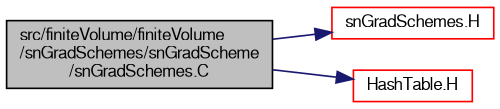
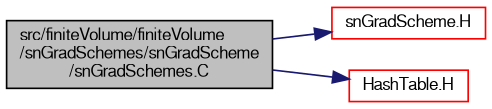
(413, 23) -> (409, 23)
